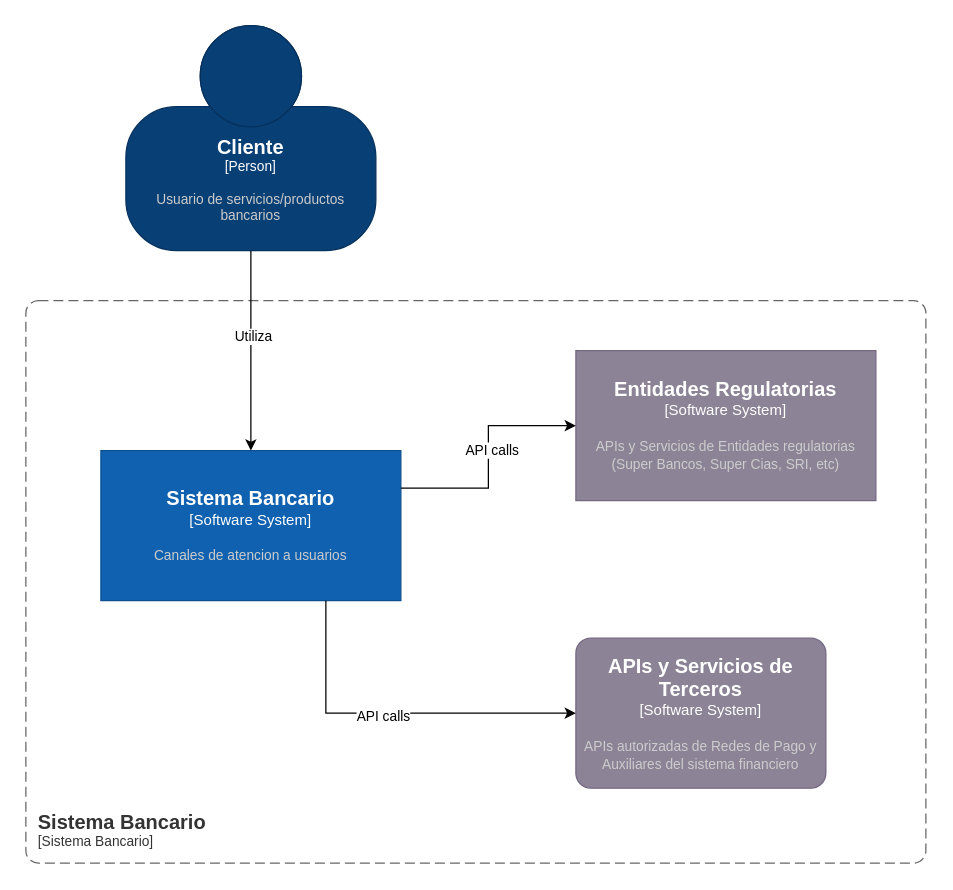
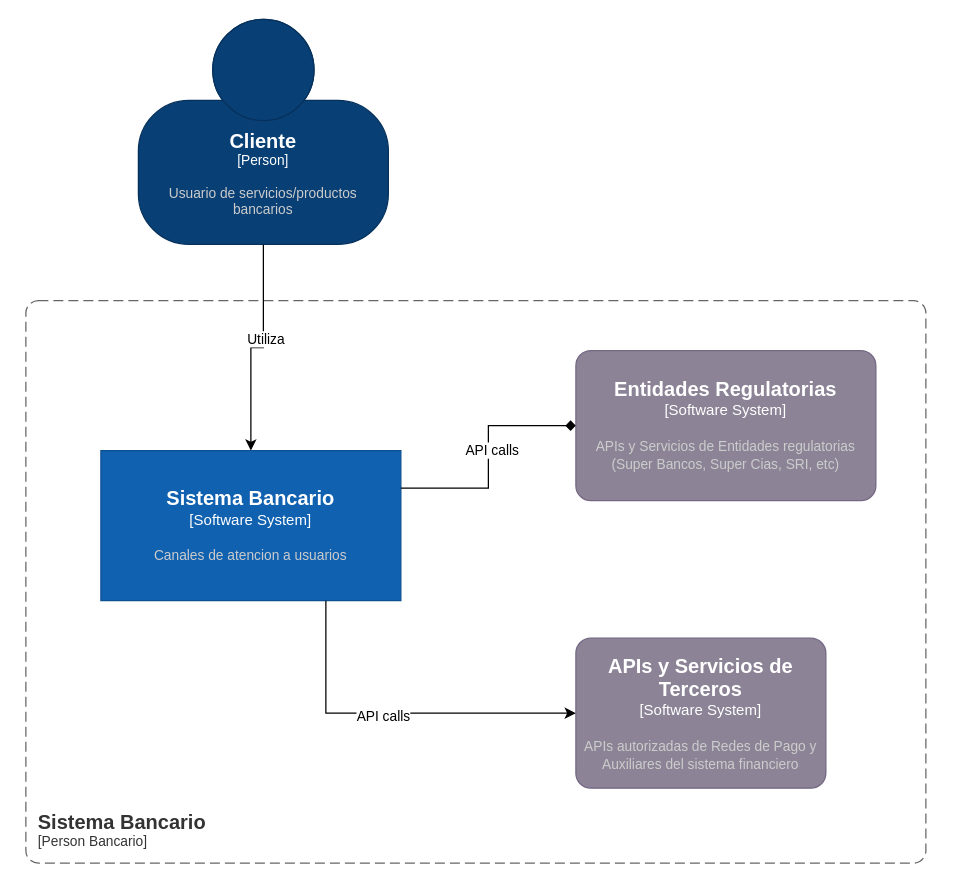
(251, 138) -> (263, 132)
(566, 426) -> (565, 426)
(726, 426) -> (726, 426)
(102, 833) -> (100, 833)
